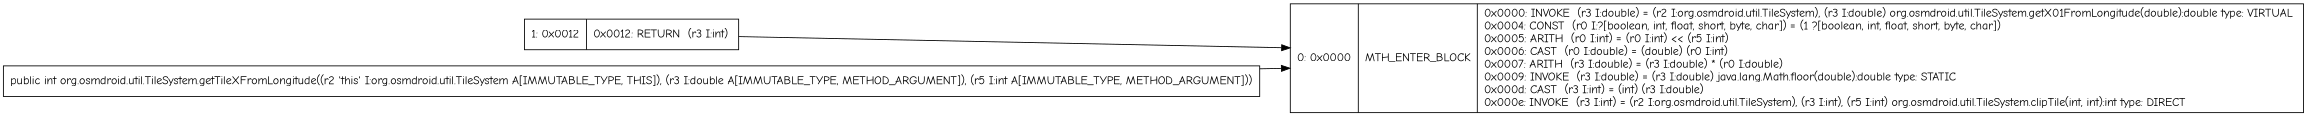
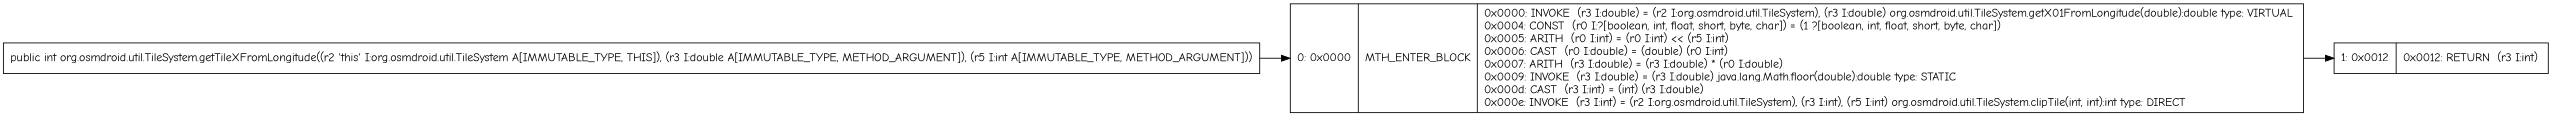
(1010, 42) -> (2314, 58)
